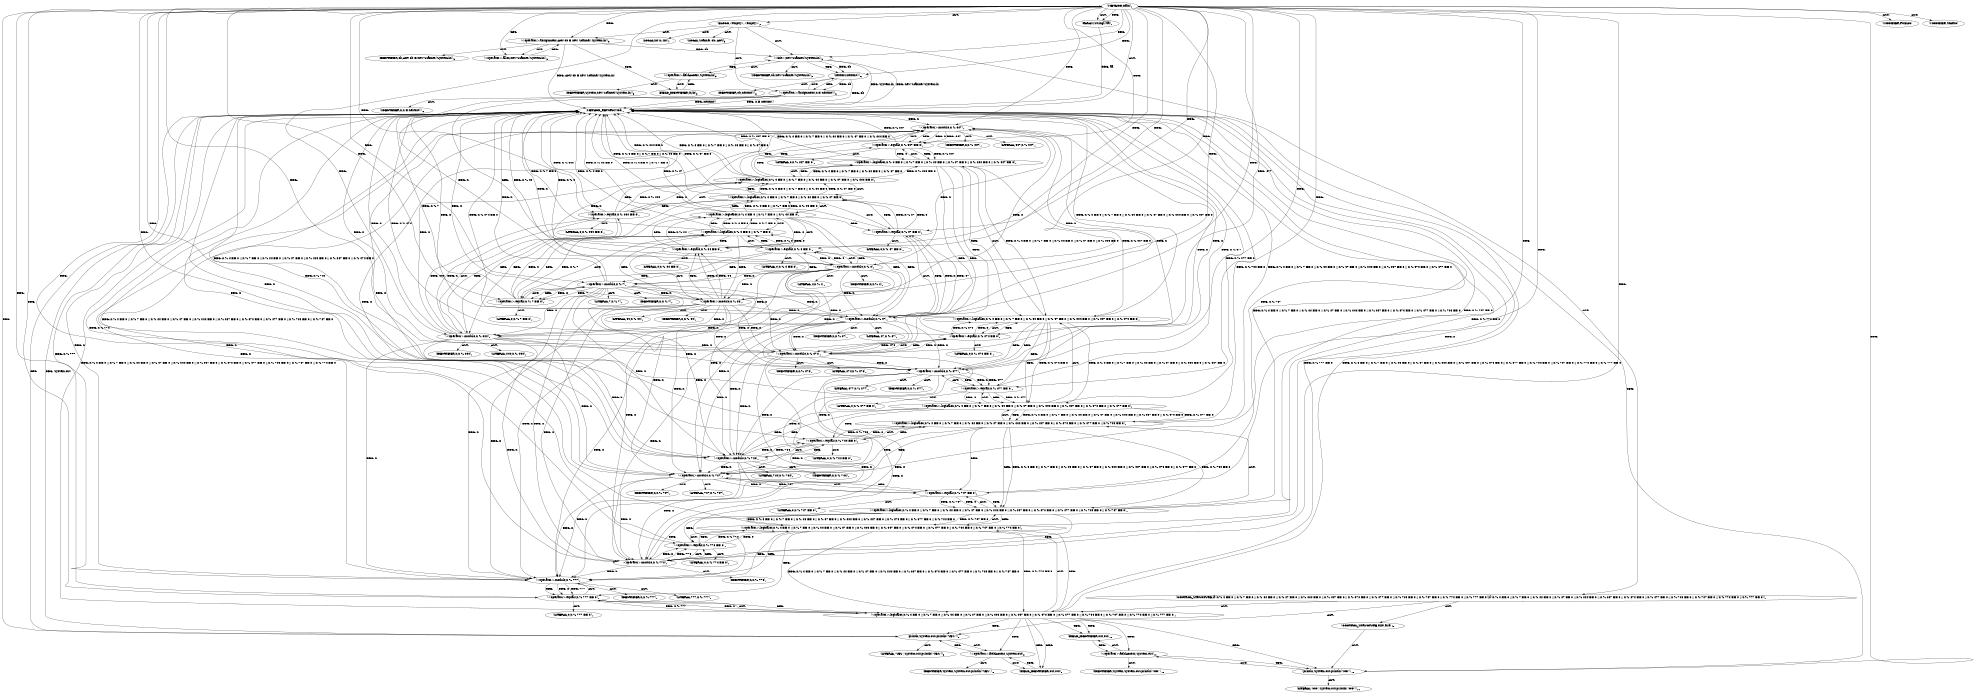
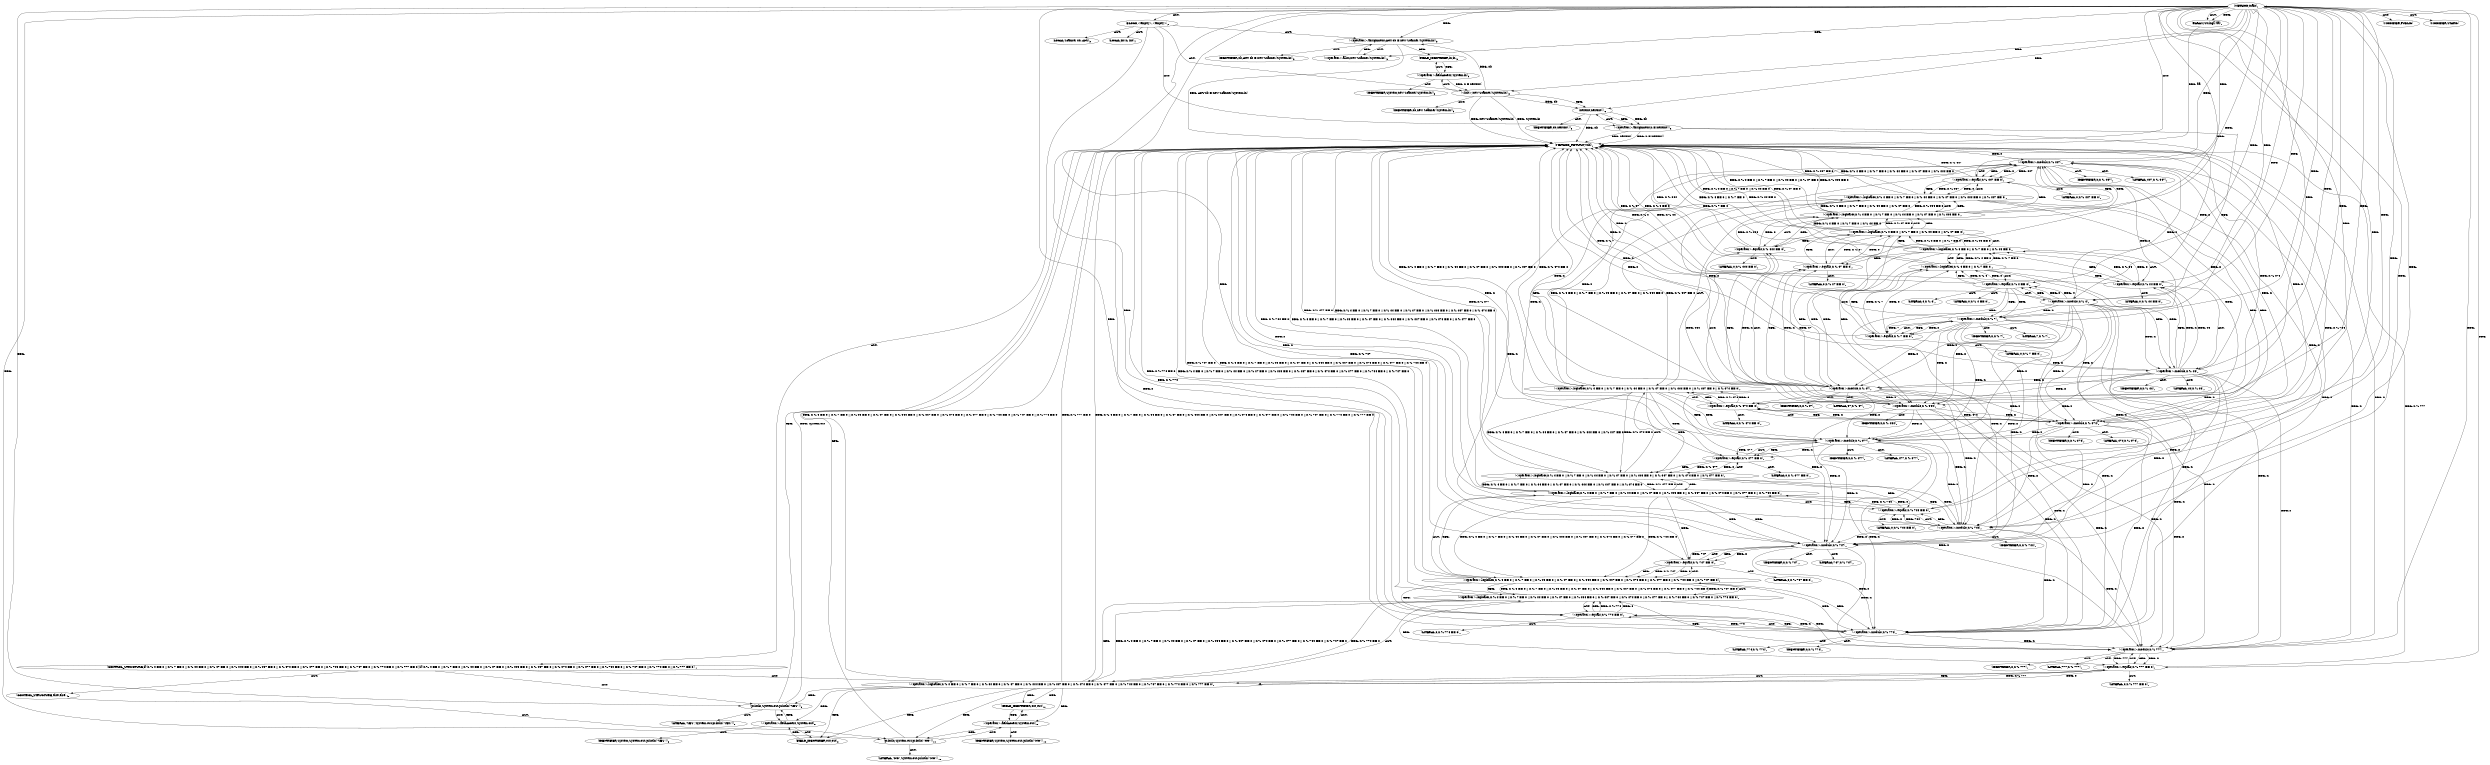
(686, 50) -> (1465, 54)
(733, 67) -> (1469, 84)
(402, 111) -> none
(1265, 172) -> (2364, 206)
(828, 274) -> (1964, 293)
(867, 285) -> none
(658, 293) -> (2088, 368)
(509, 354) -> none
(776, 476) -> none
none -> (1750, 650)
